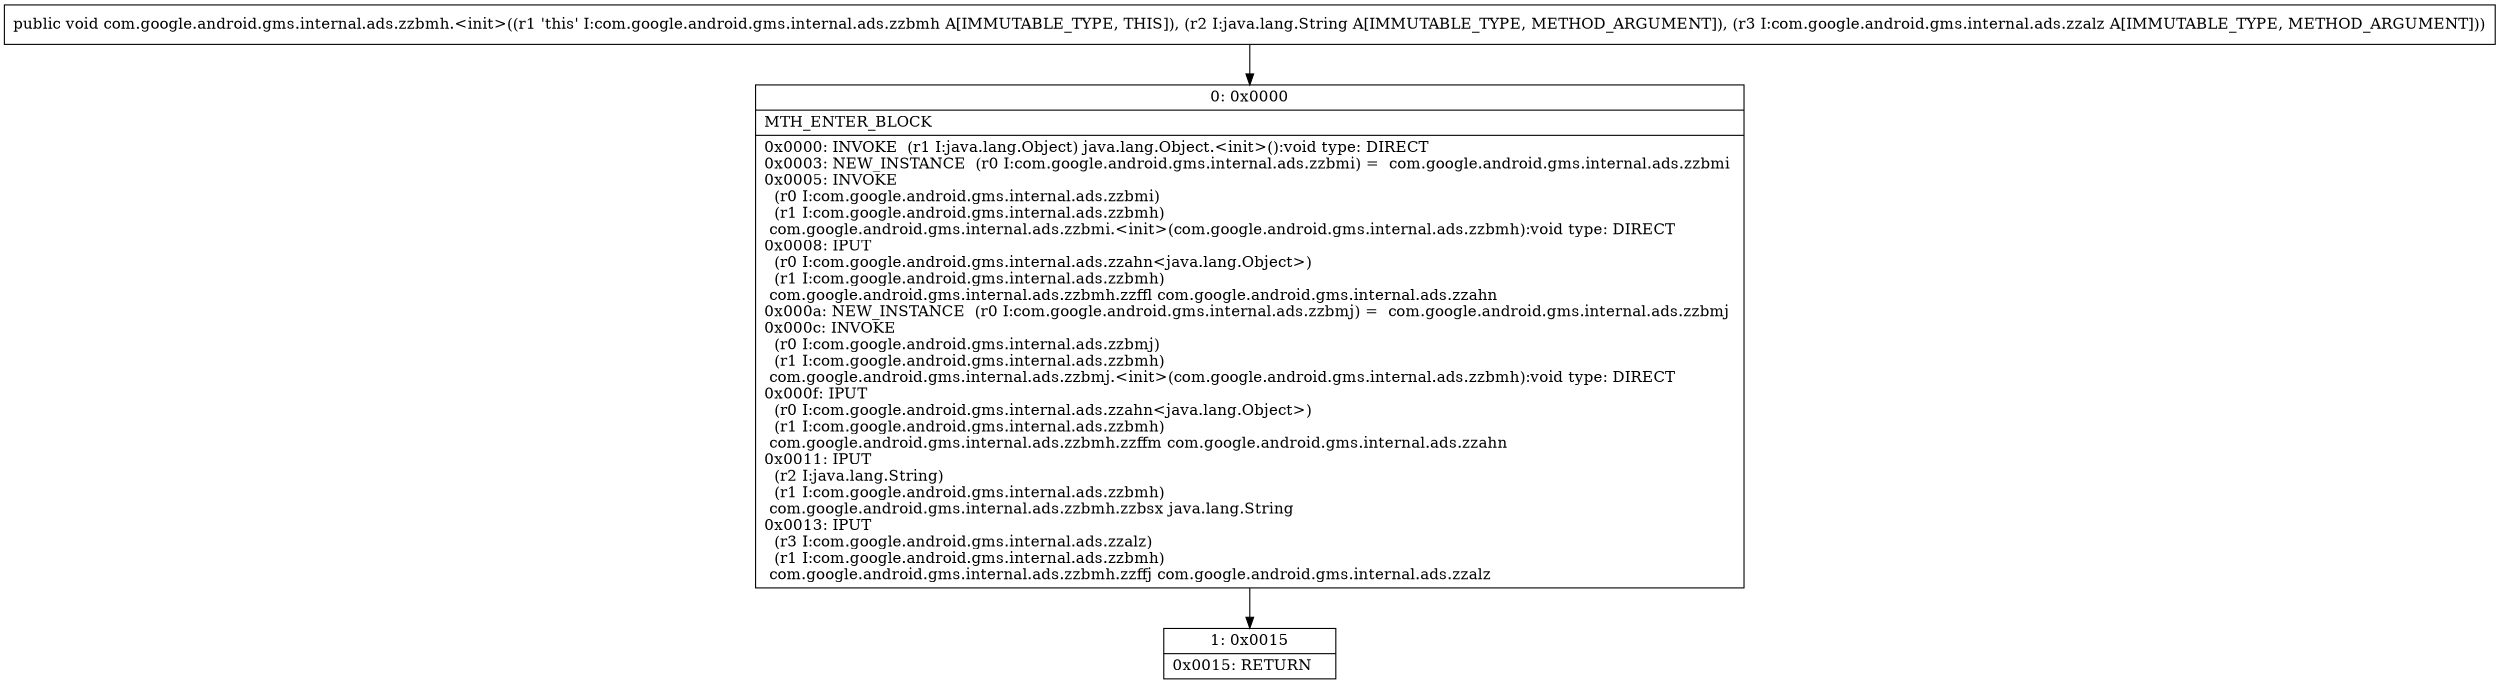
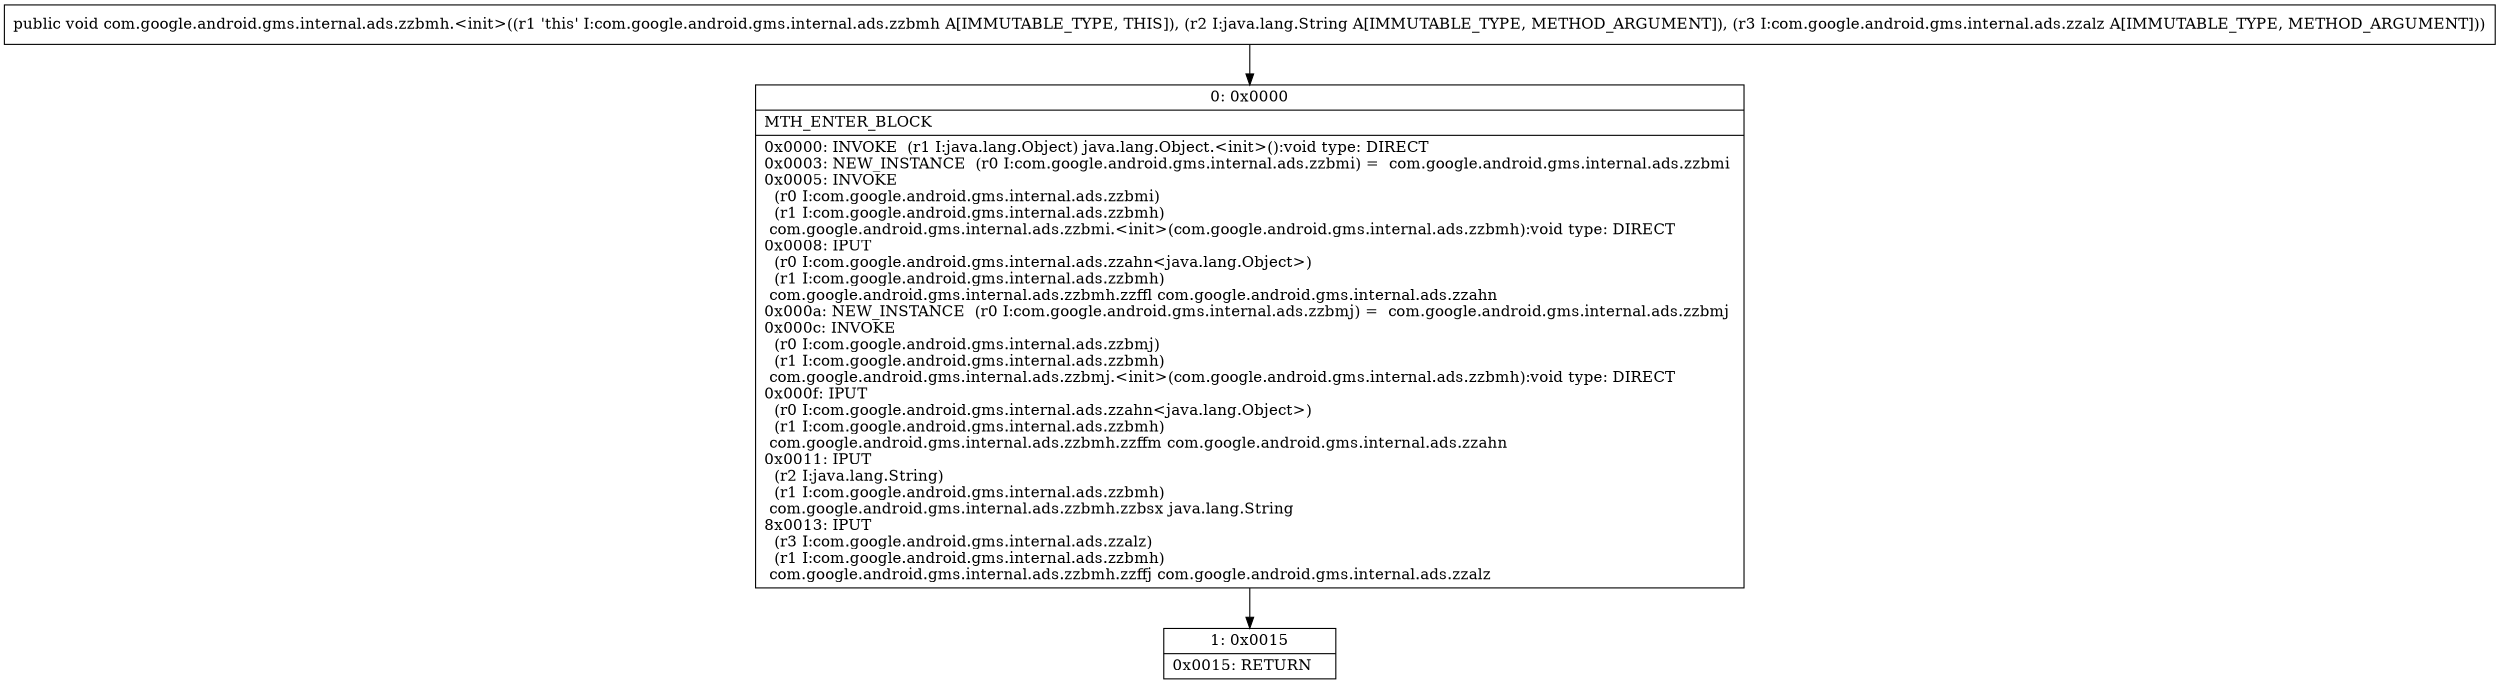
(823, 525) -> (823, 525)
